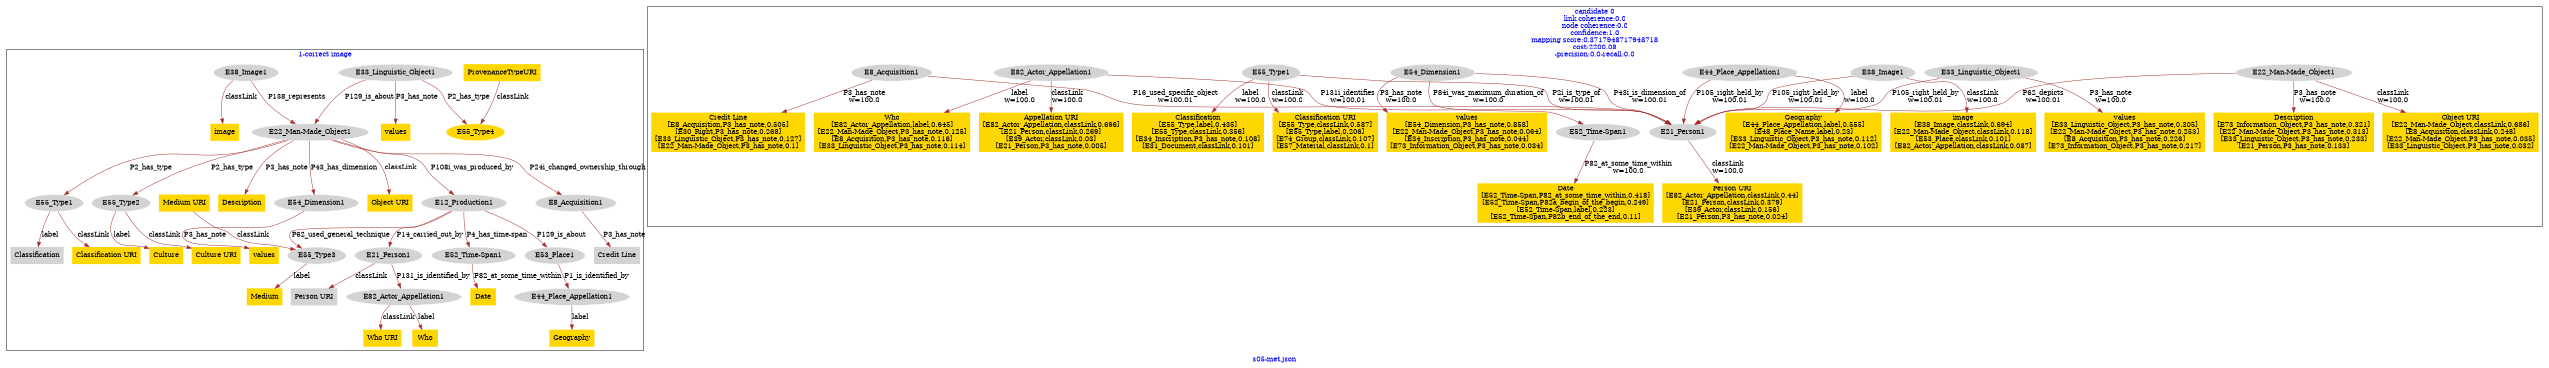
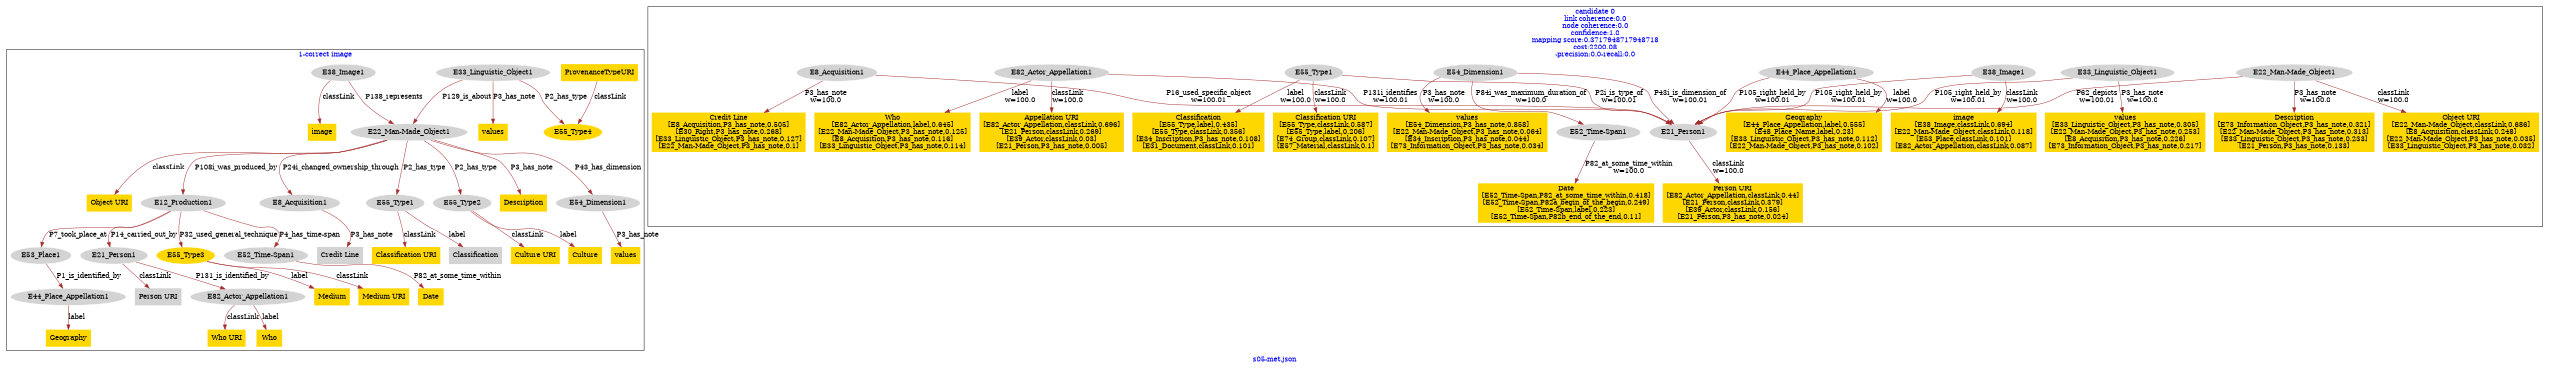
(341, 235) -> (229, 235)
(561, 235) -> (78, 235)
(238, 239) -> (283, 269)
(317, 256) -> (186, 256)
